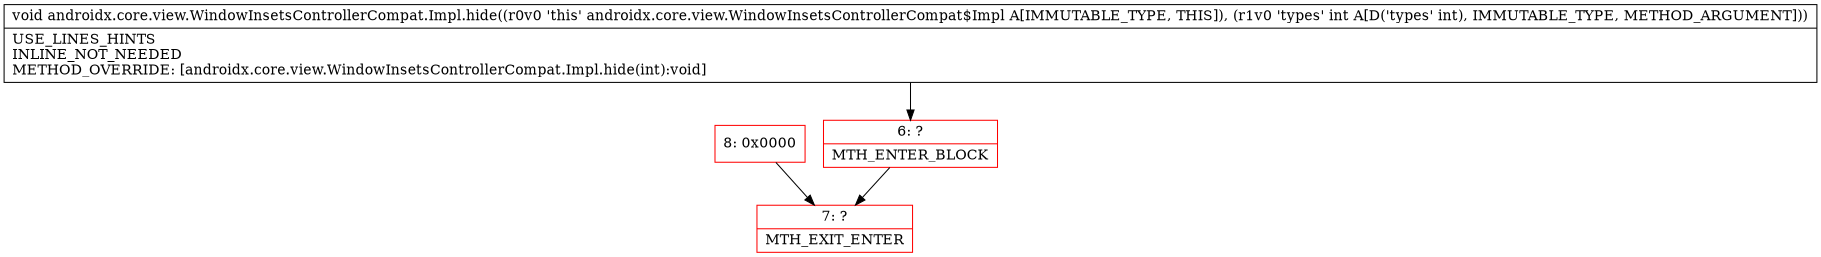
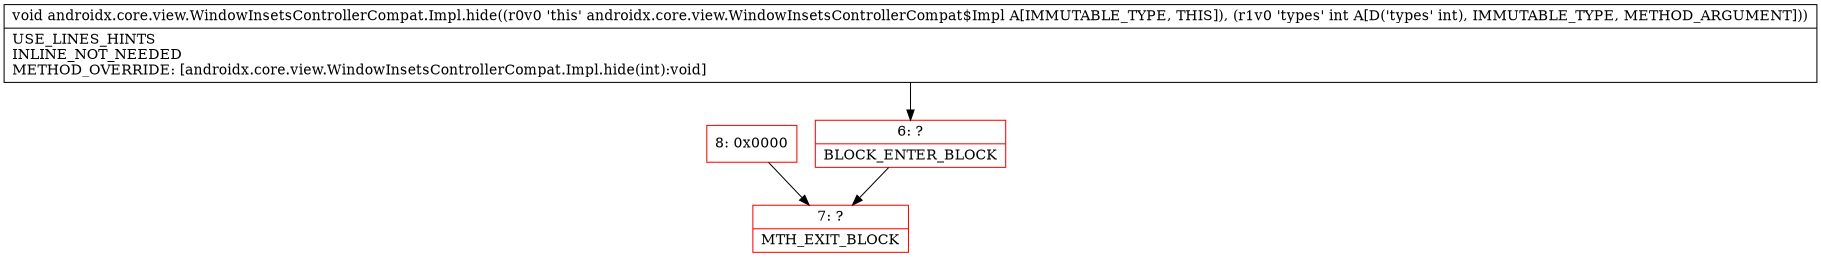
(911, 155) -> (911, 155)
(835, 240) -> (831, 240)
